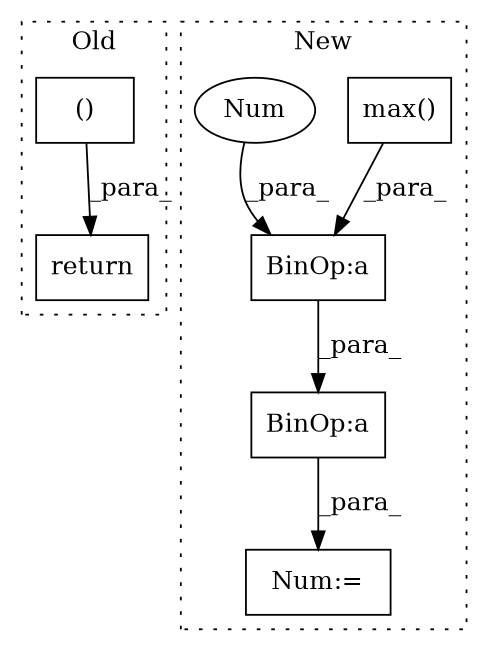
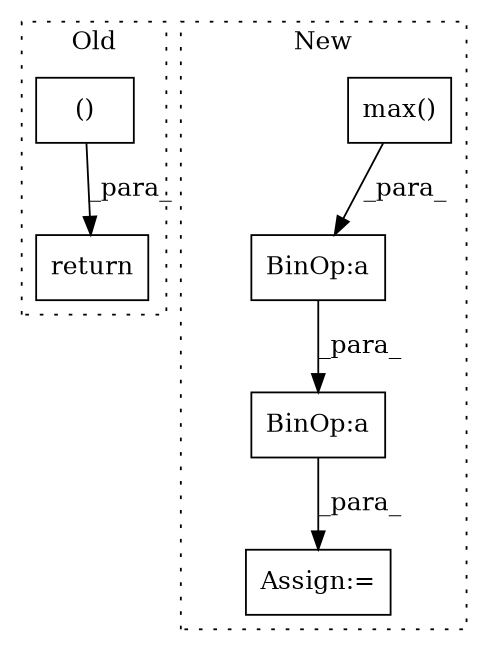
(255, 110) -> none
(318, 582) -> (318, 582)
